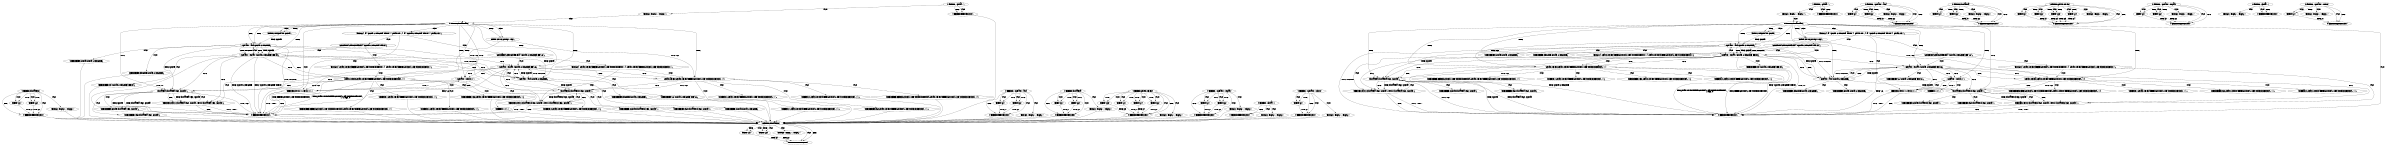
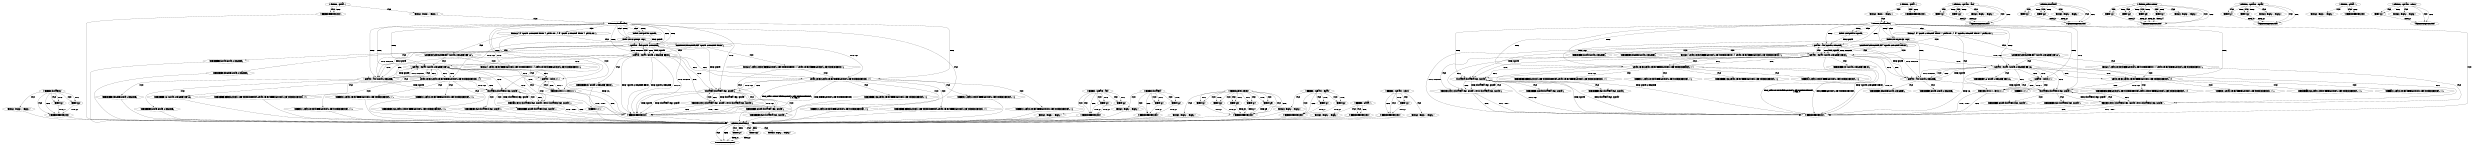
none -> (1268, 103)
